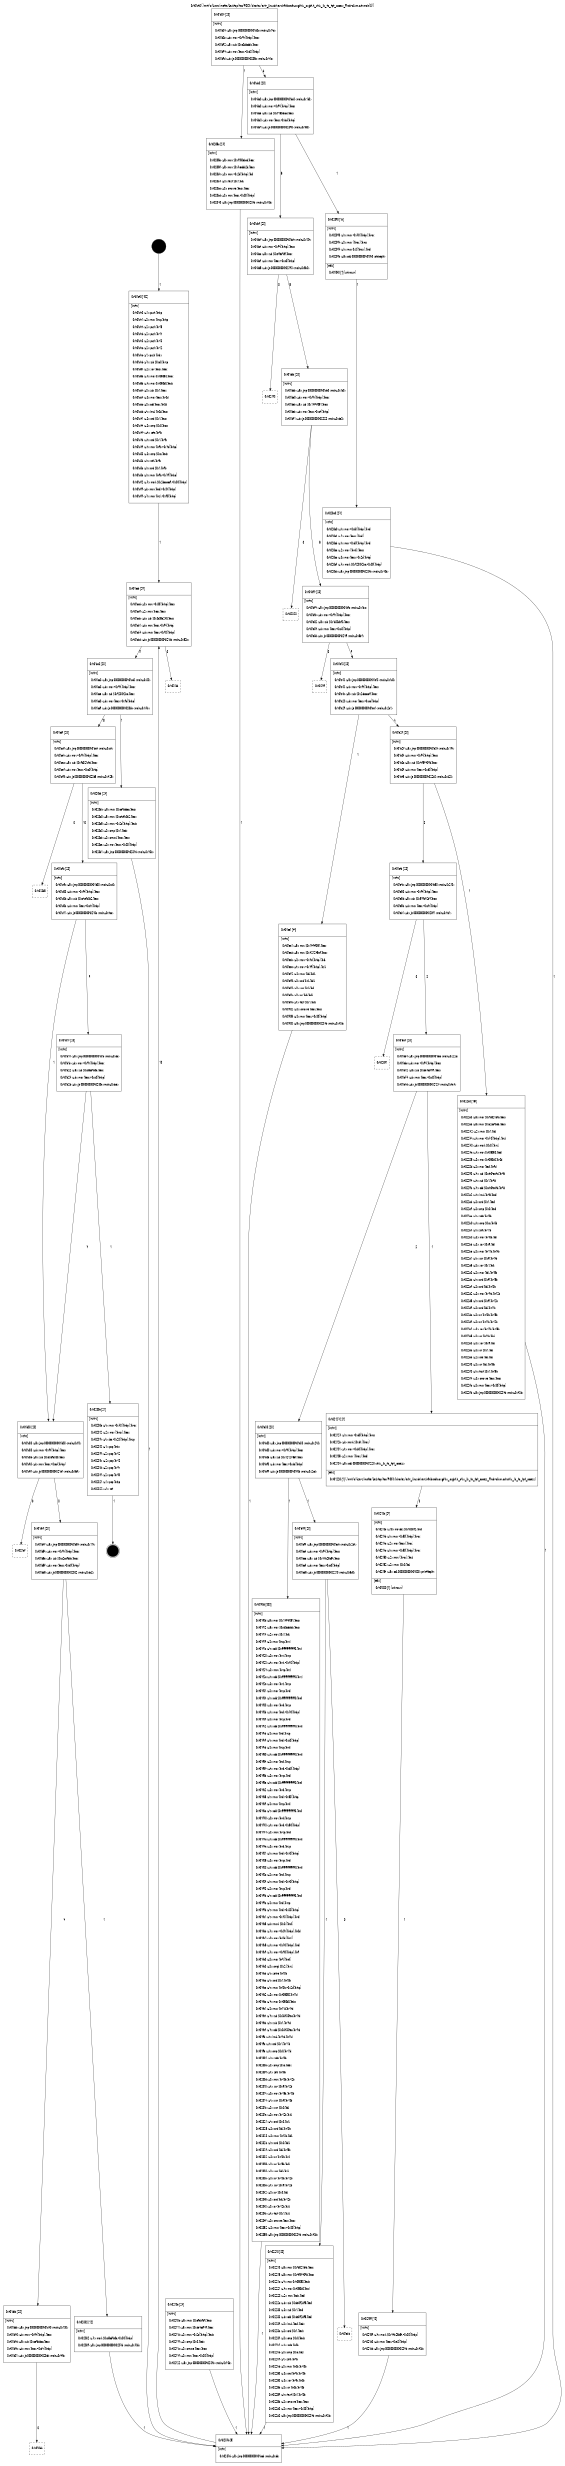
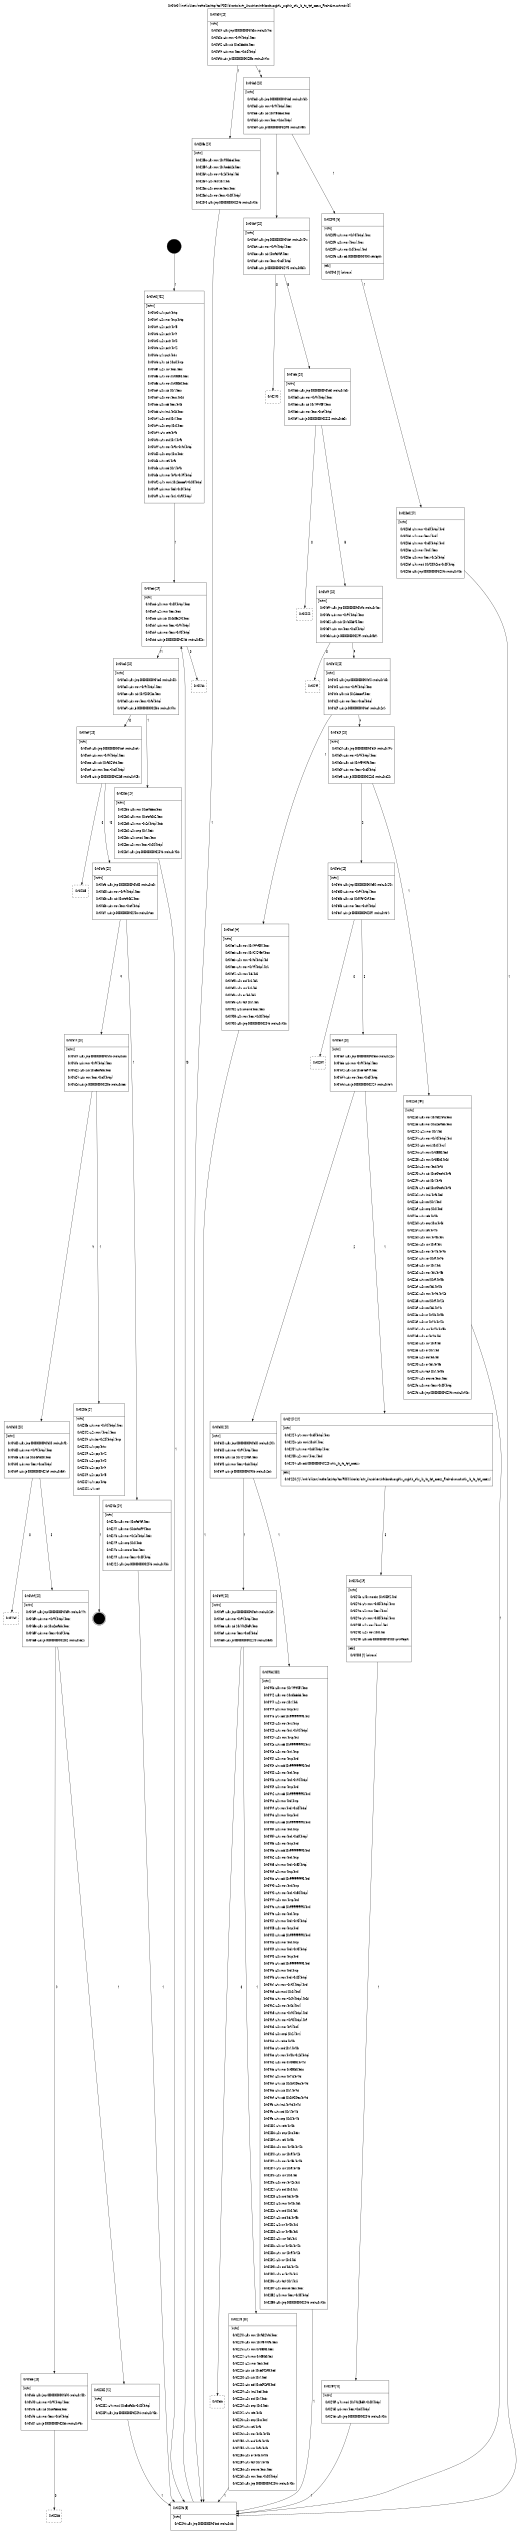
(44, 1168) -> (134, 1209)
